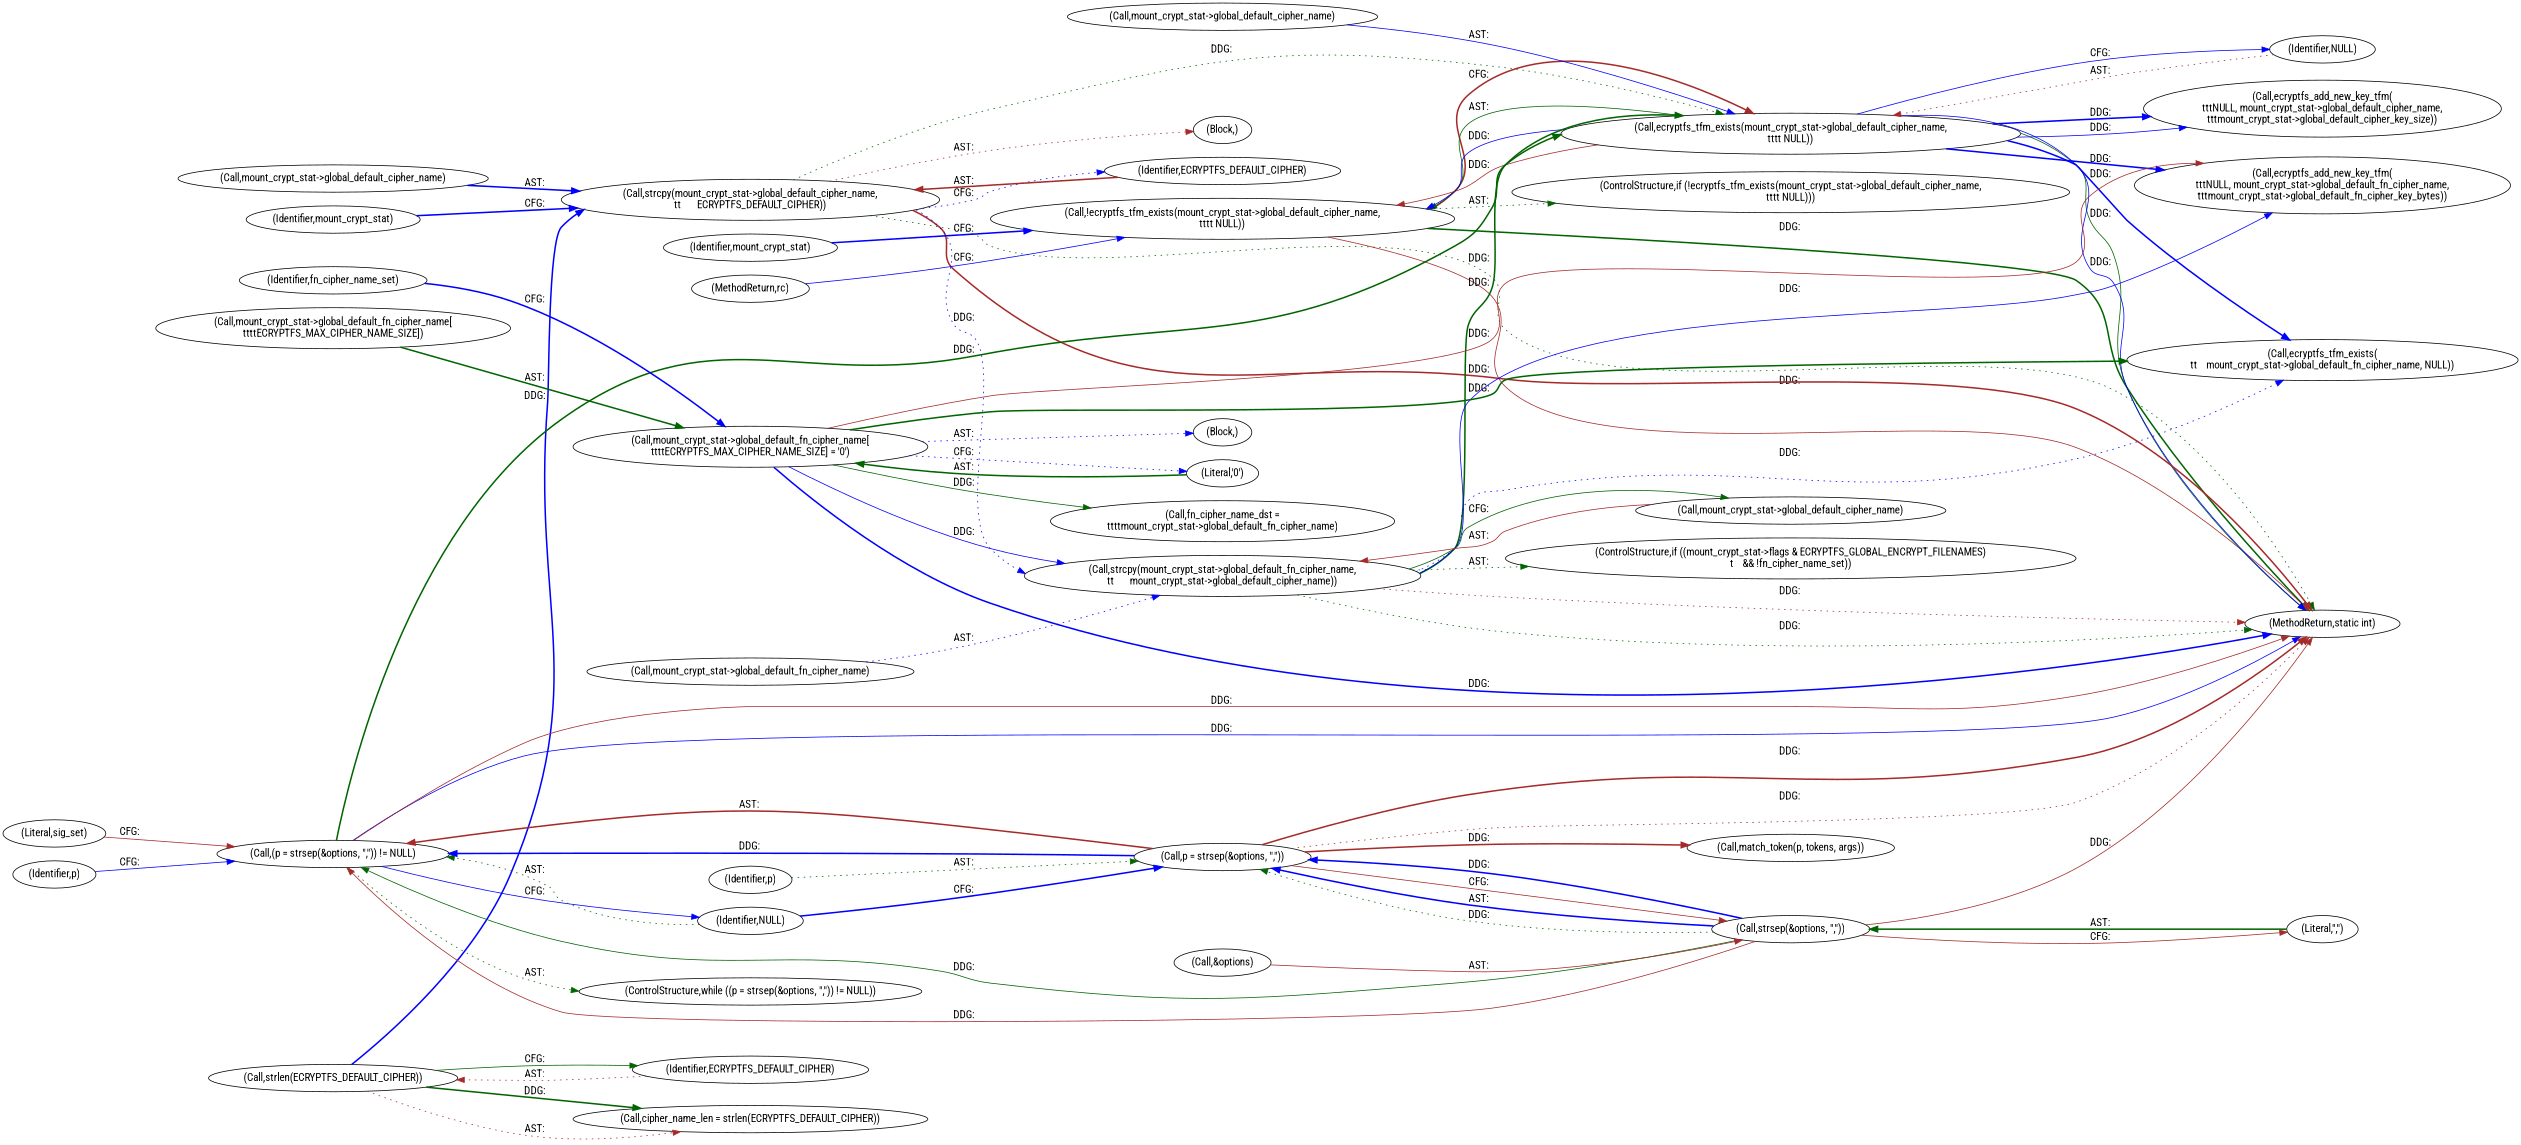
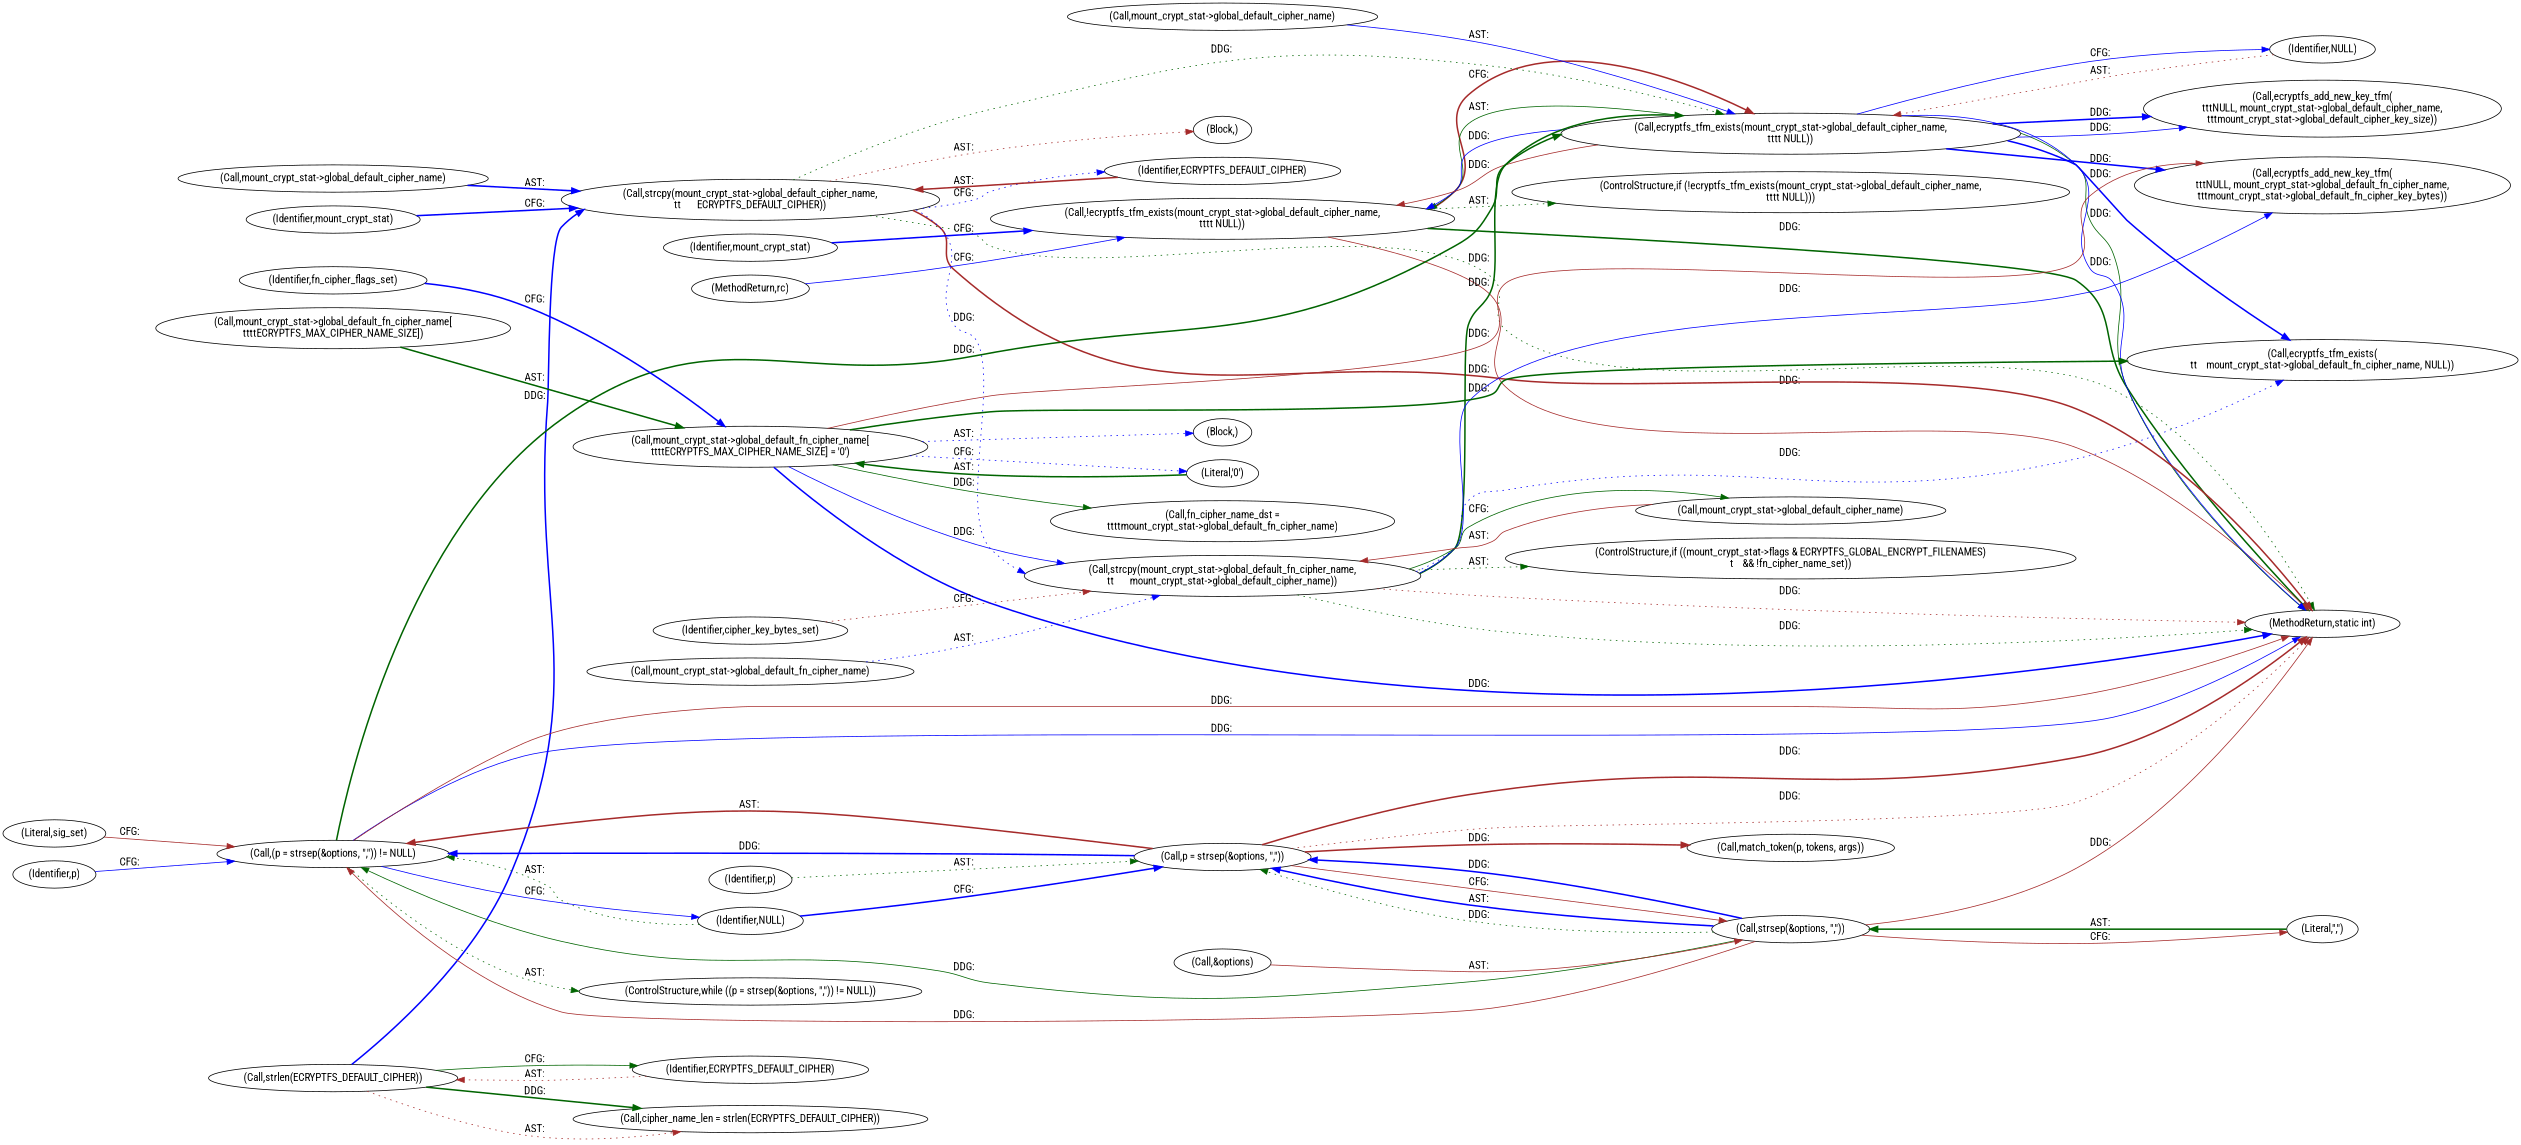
(333, 280) -> (333, 280)
none -> (750, 631)
